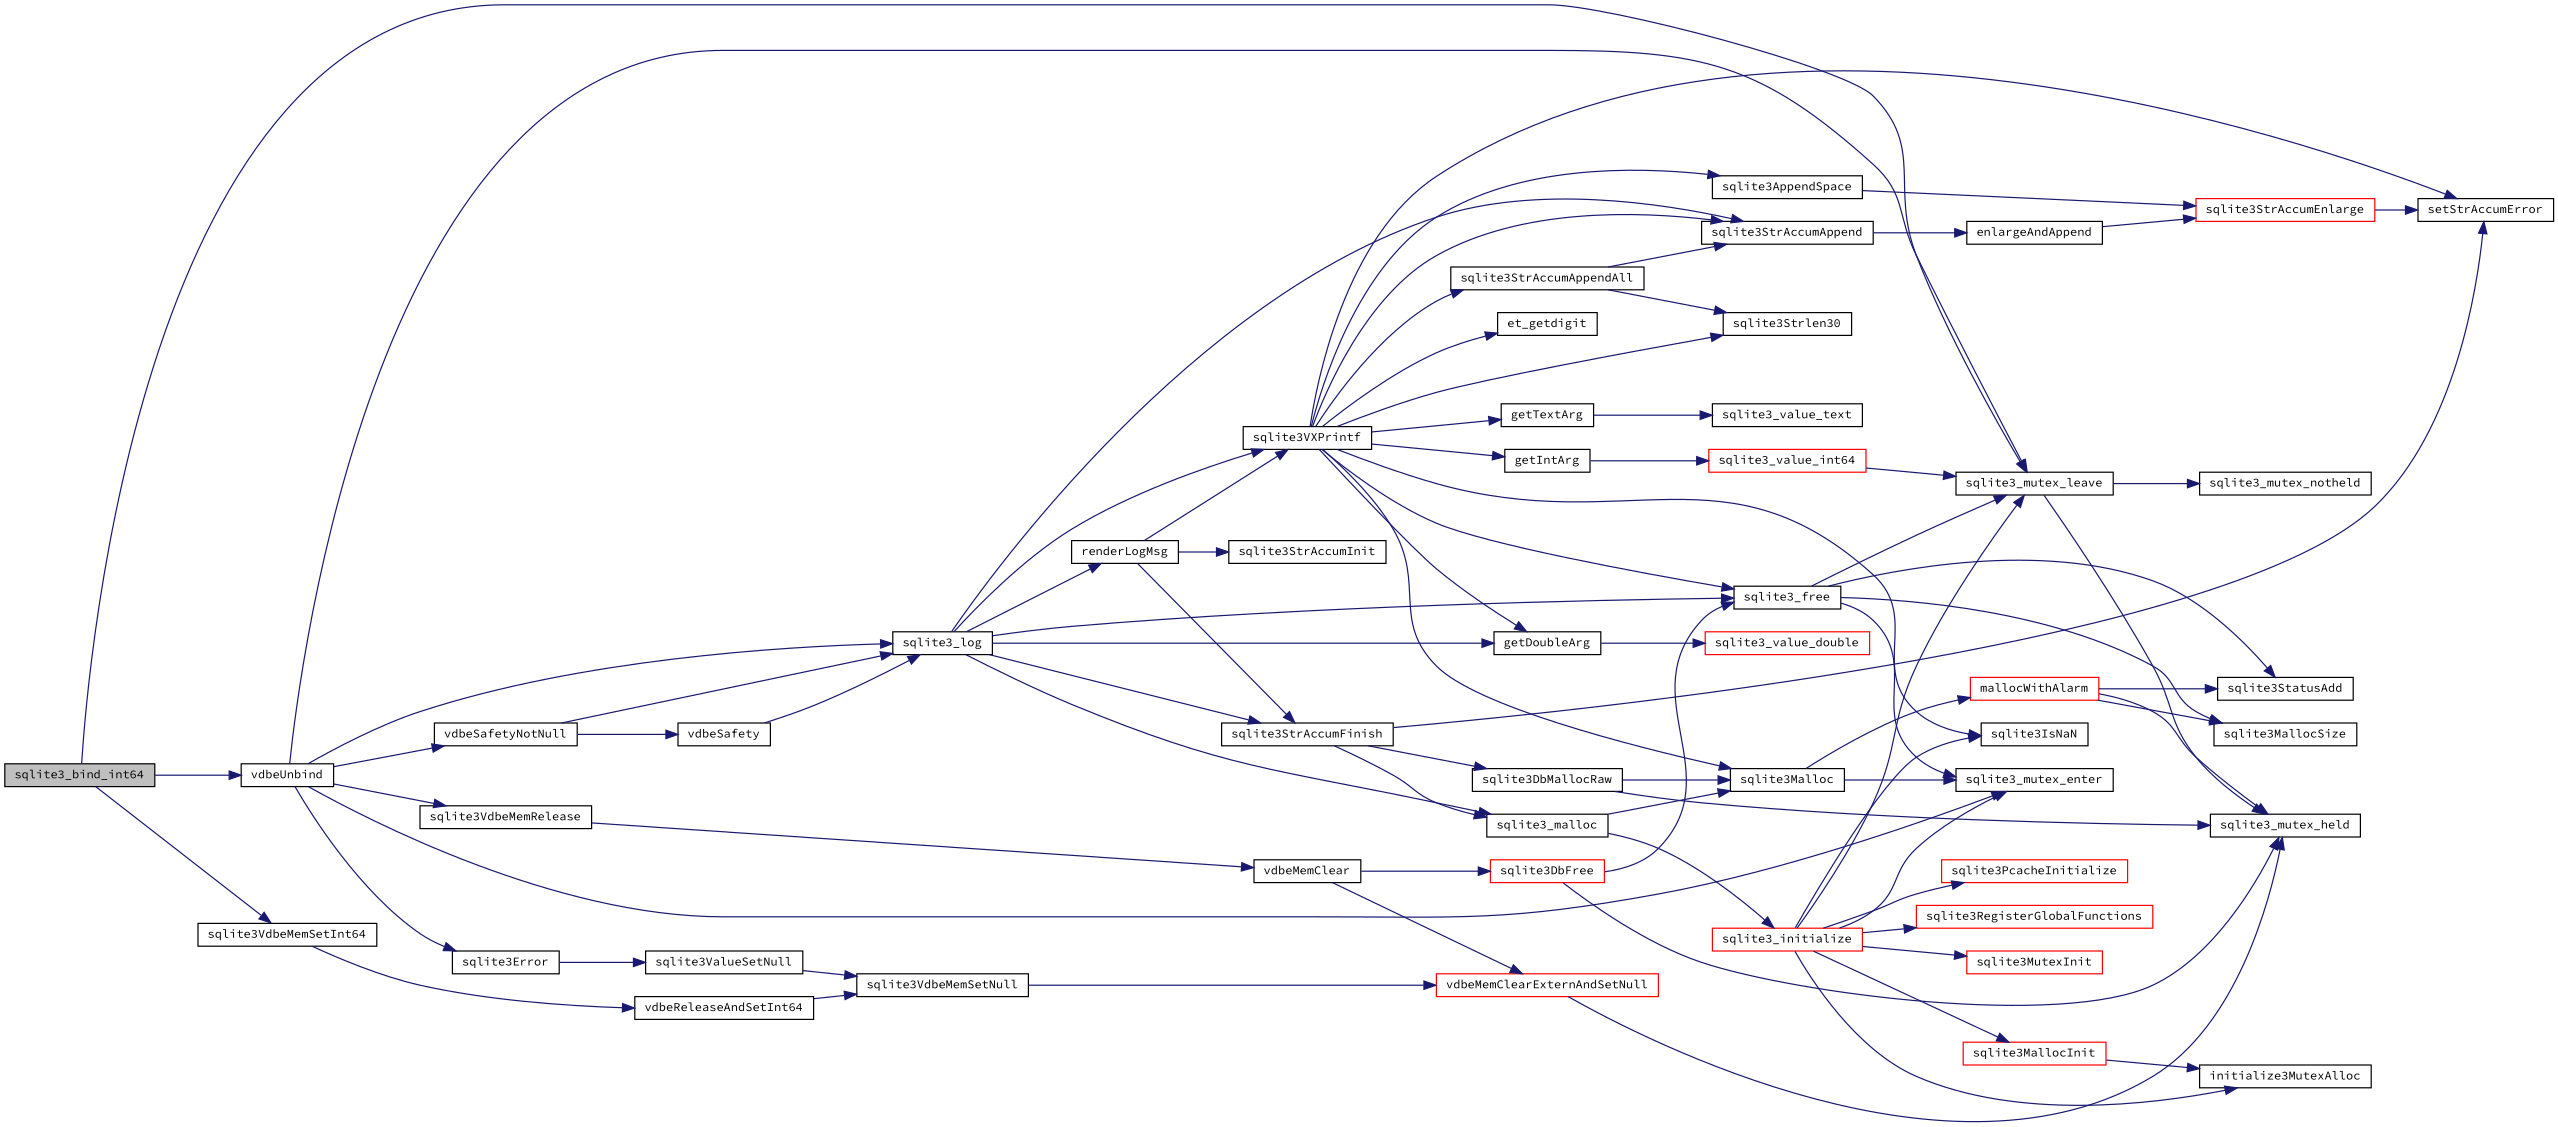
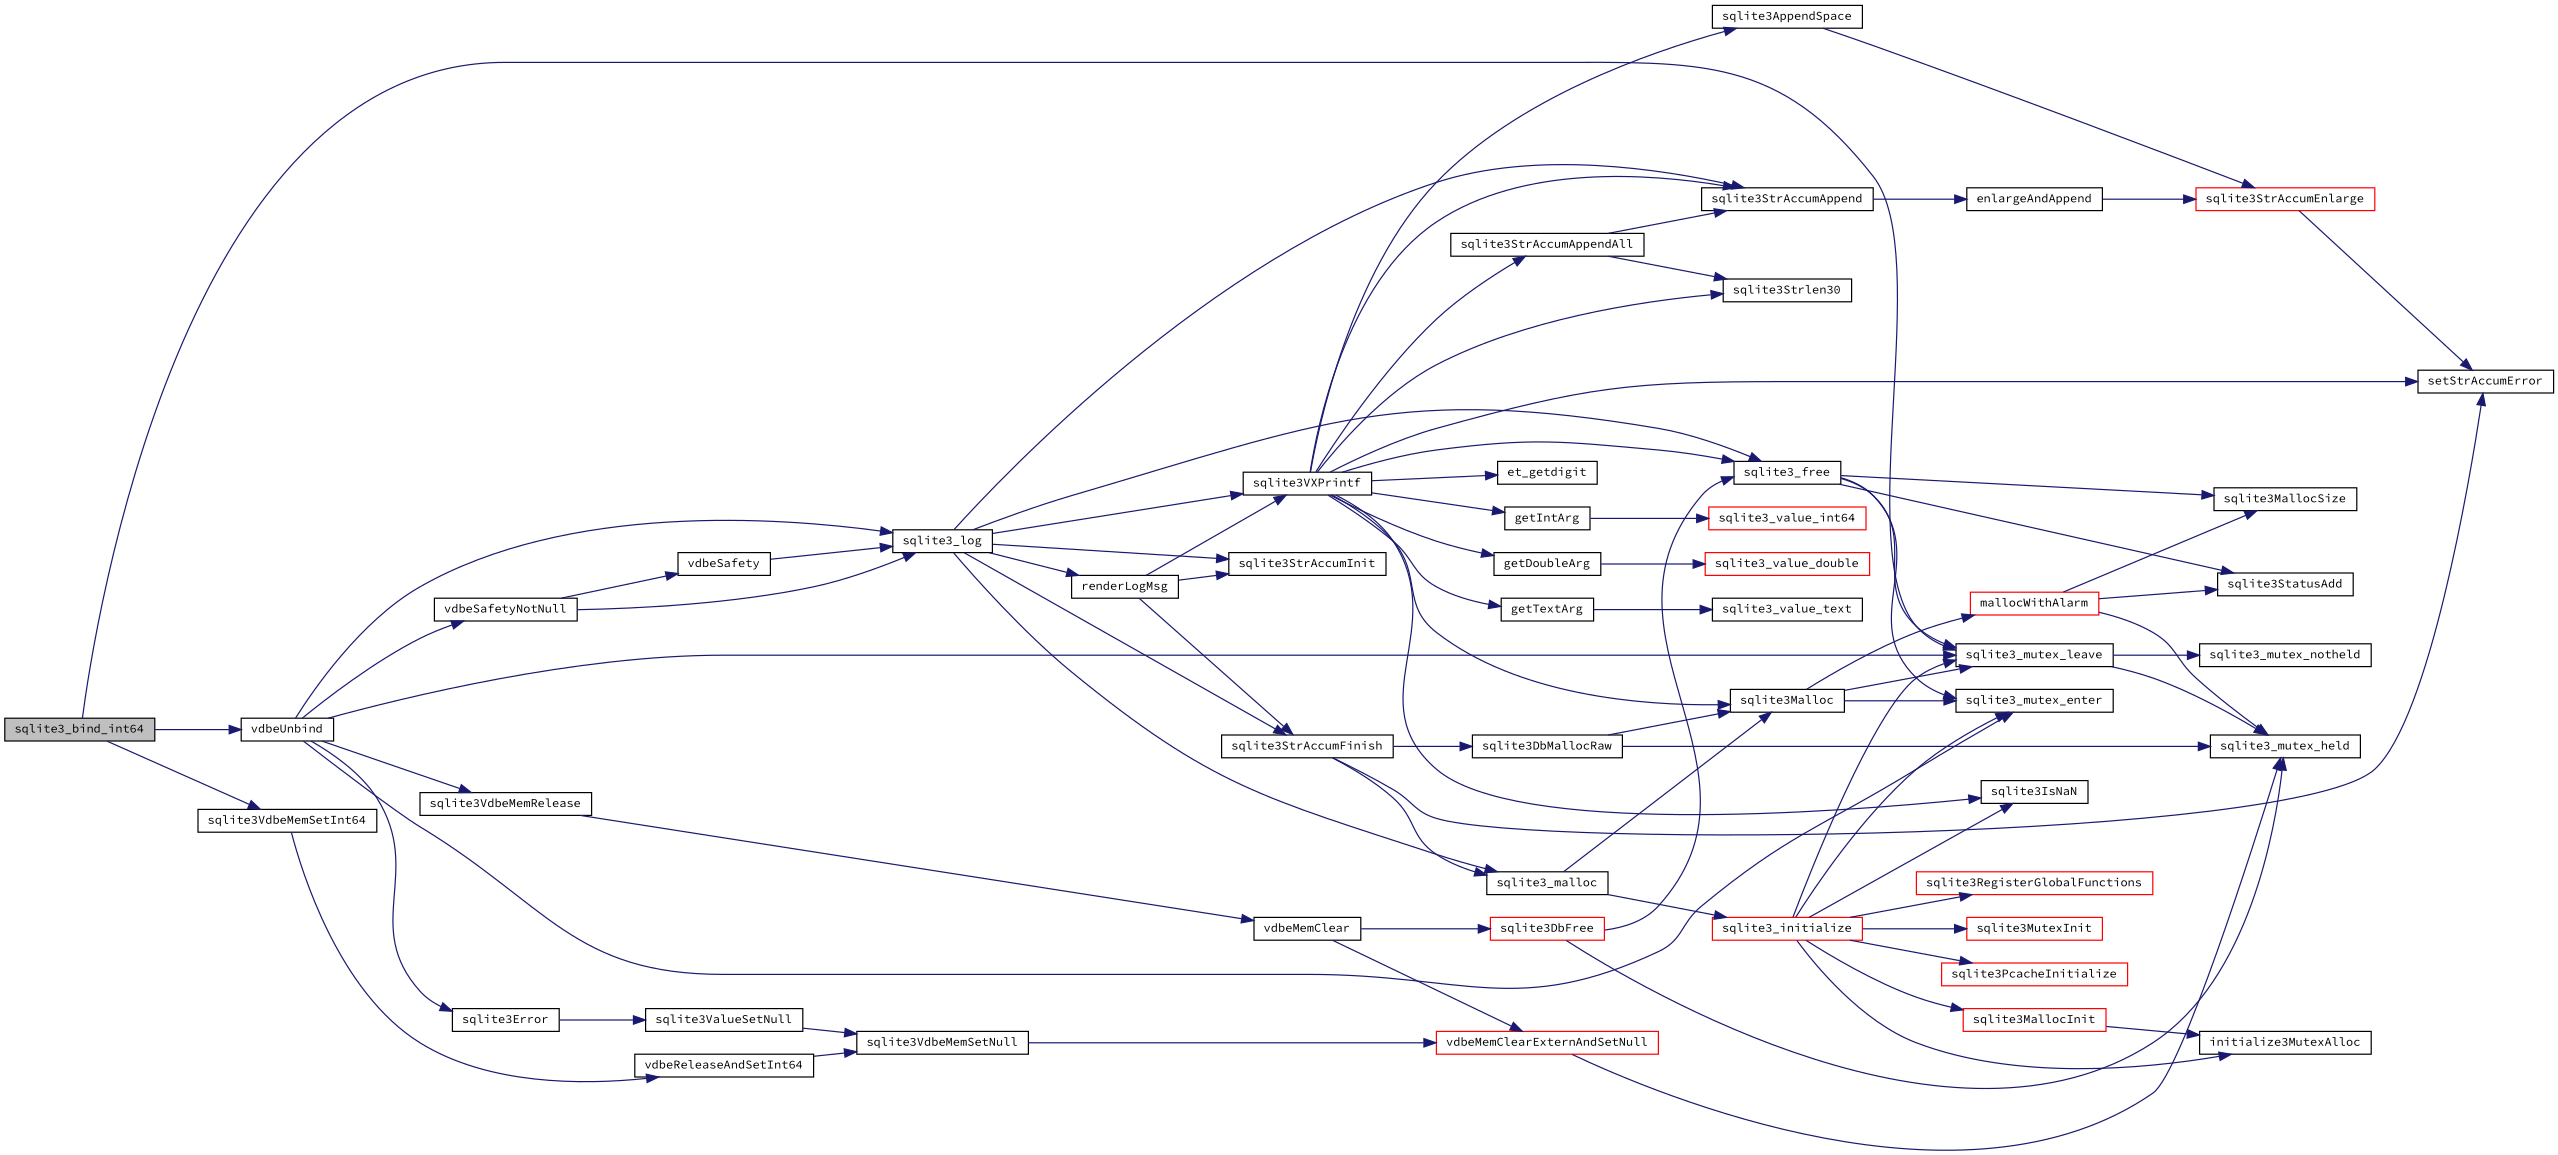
(1905, 472) -> (1902, 680)
(1237, 643) -> (1105, 551)
